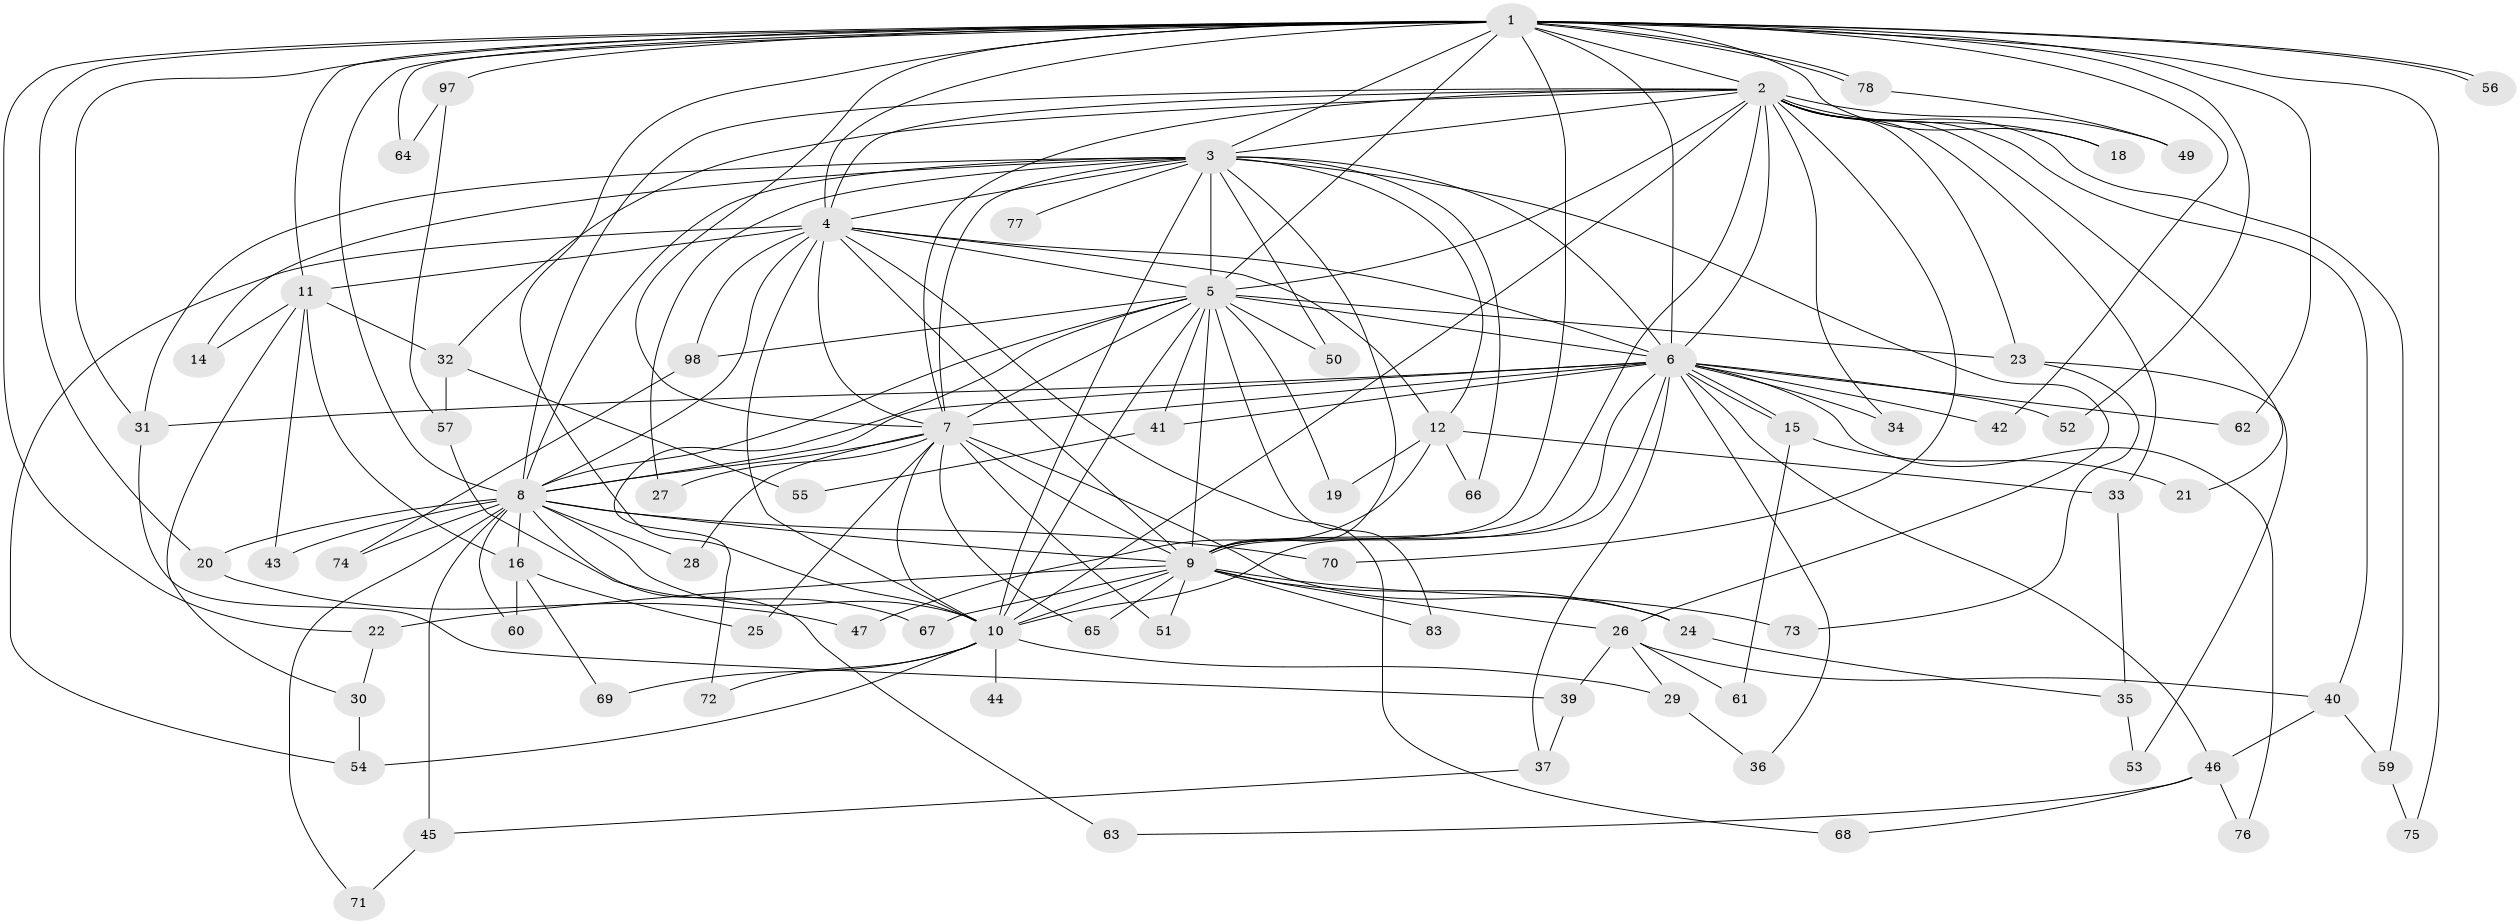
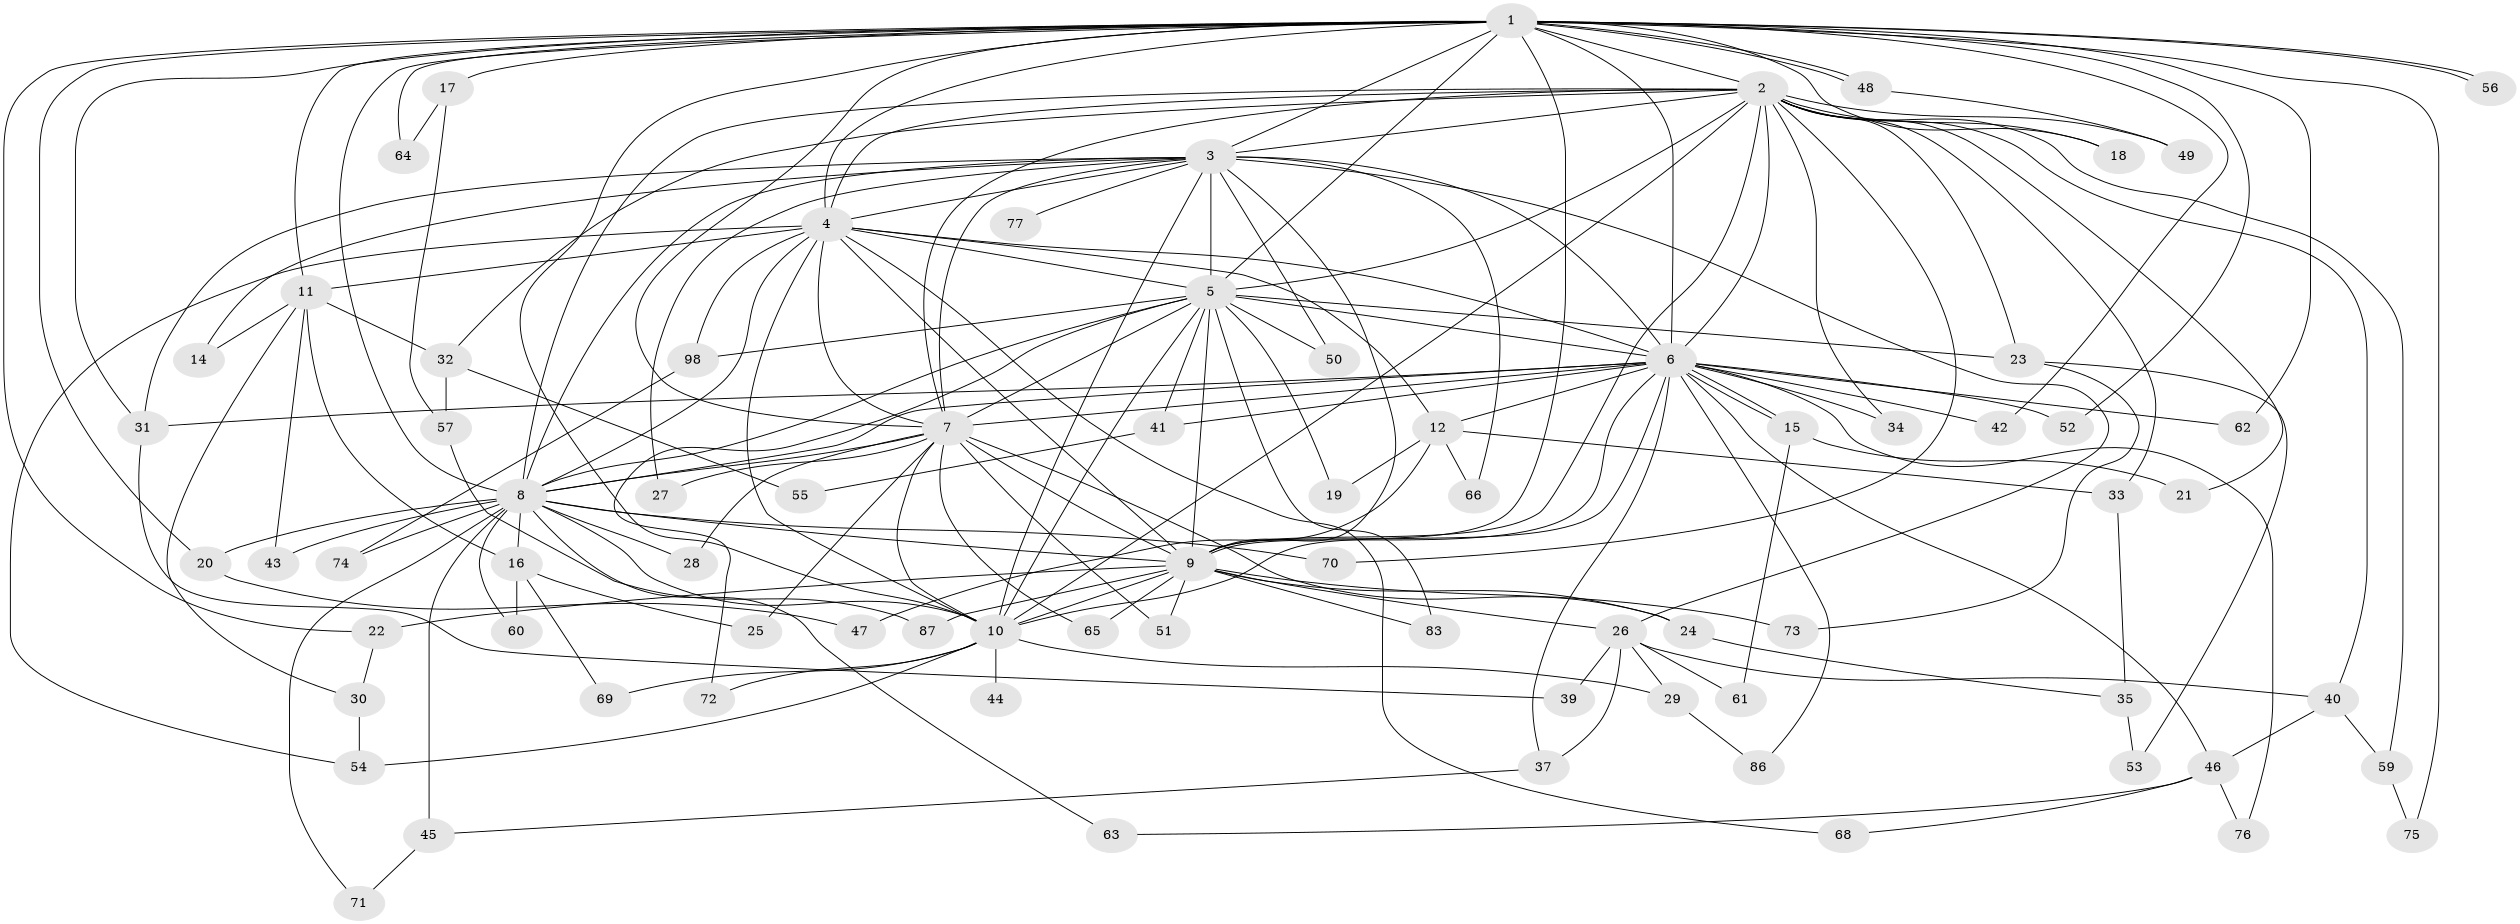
(448, 89) -> (448, 89)
(1866, 89) -> (1866, 89)
(1432, 225) -> (1564, 392)
(928, 632) -> (928, 632)
(1557, 734) -> (1606, 711)
(1759, 768) -> (1759, 768)
